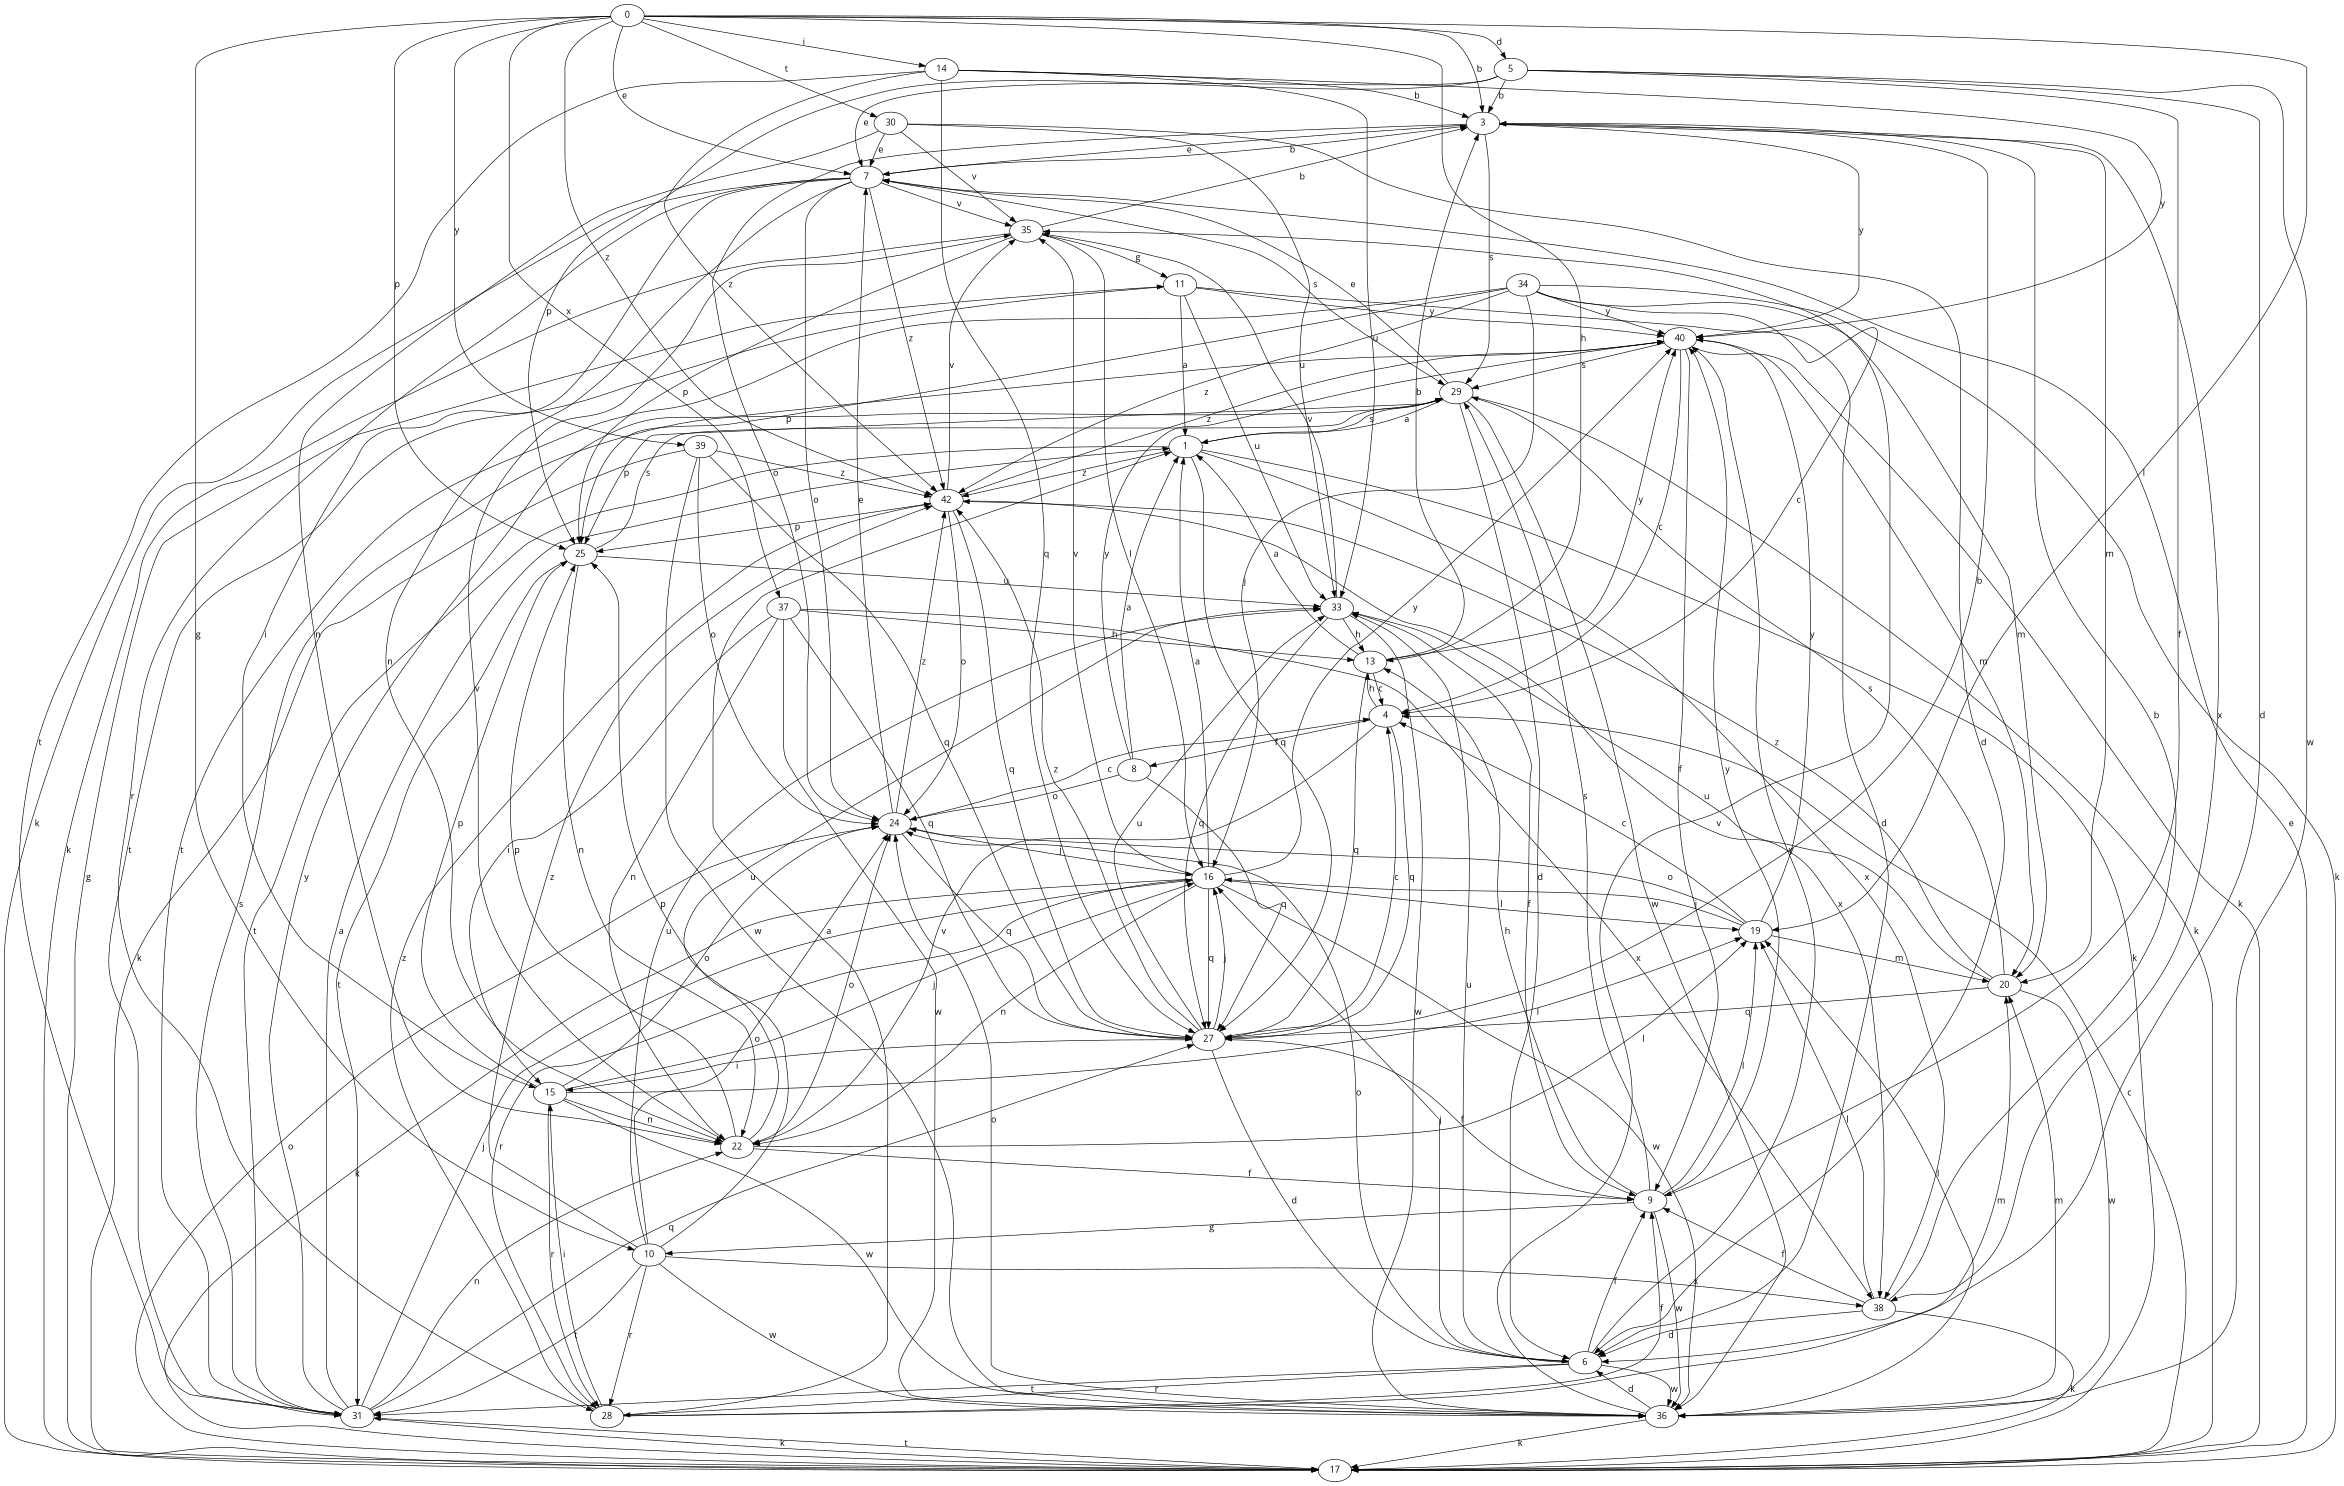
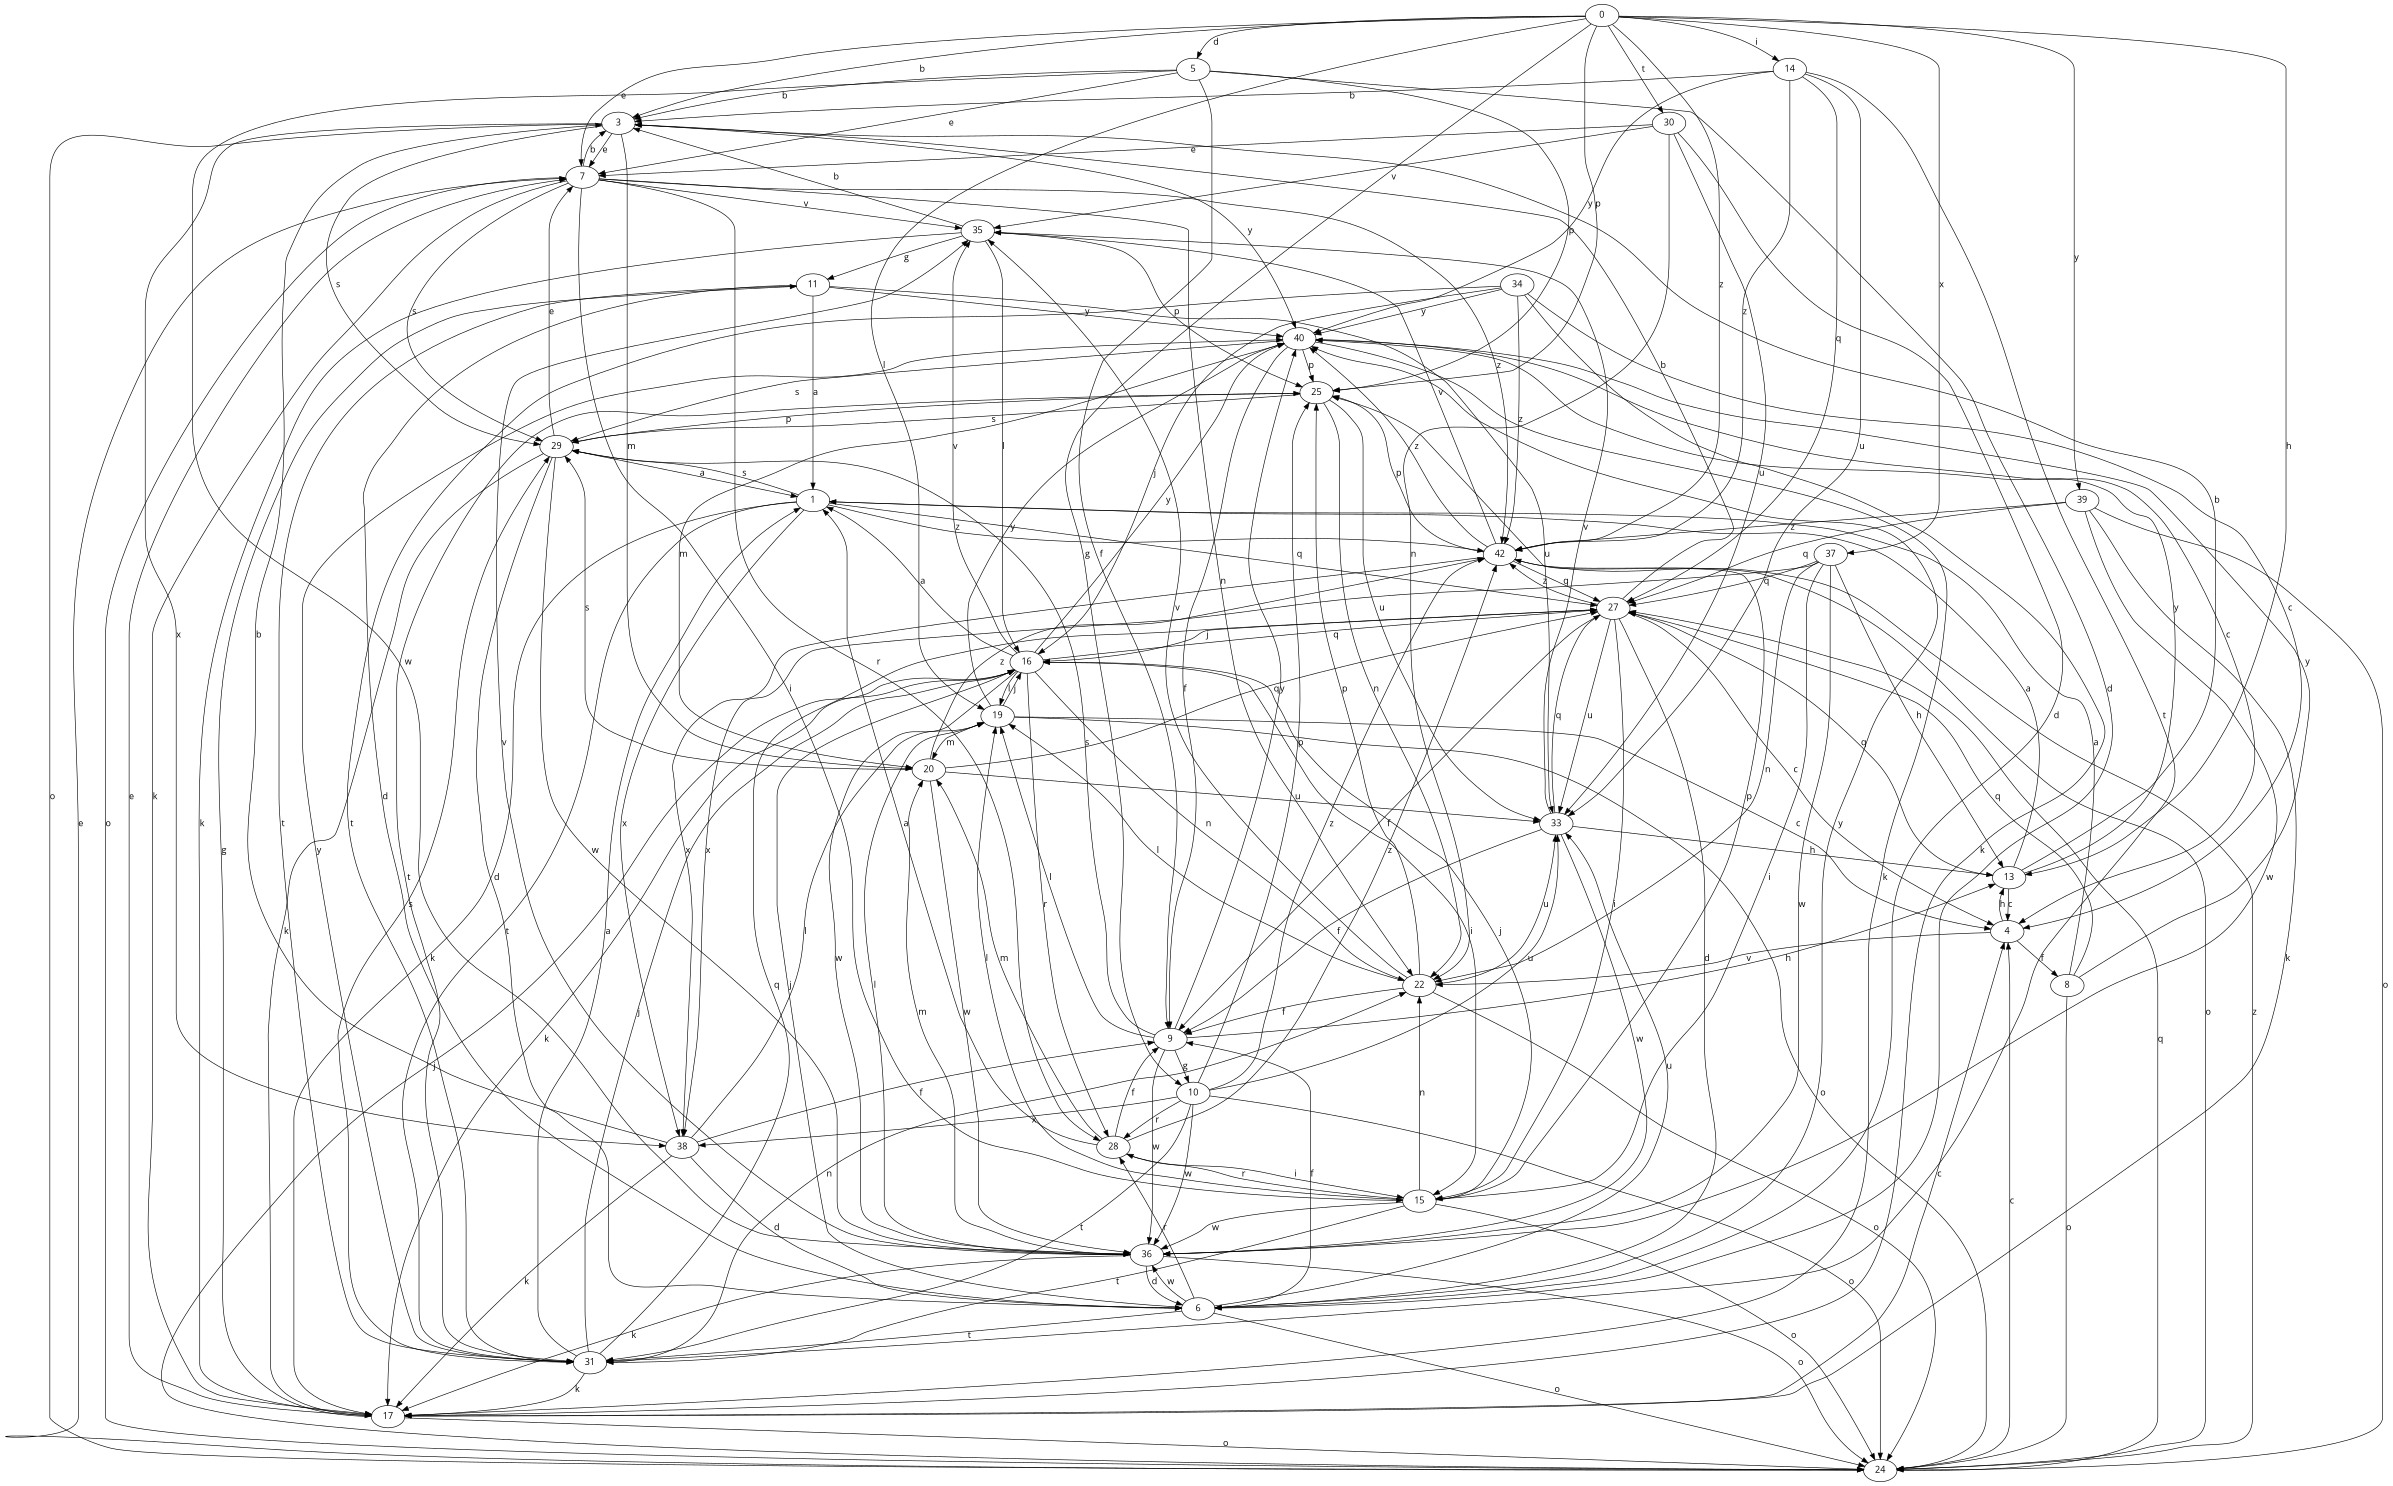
(1012, 377) -> (1307, 363)
(1957, 489) -> none
none -> (1377, 836)
(1403, 941) -> none
(849, 1444) -> (1050, 1290)
